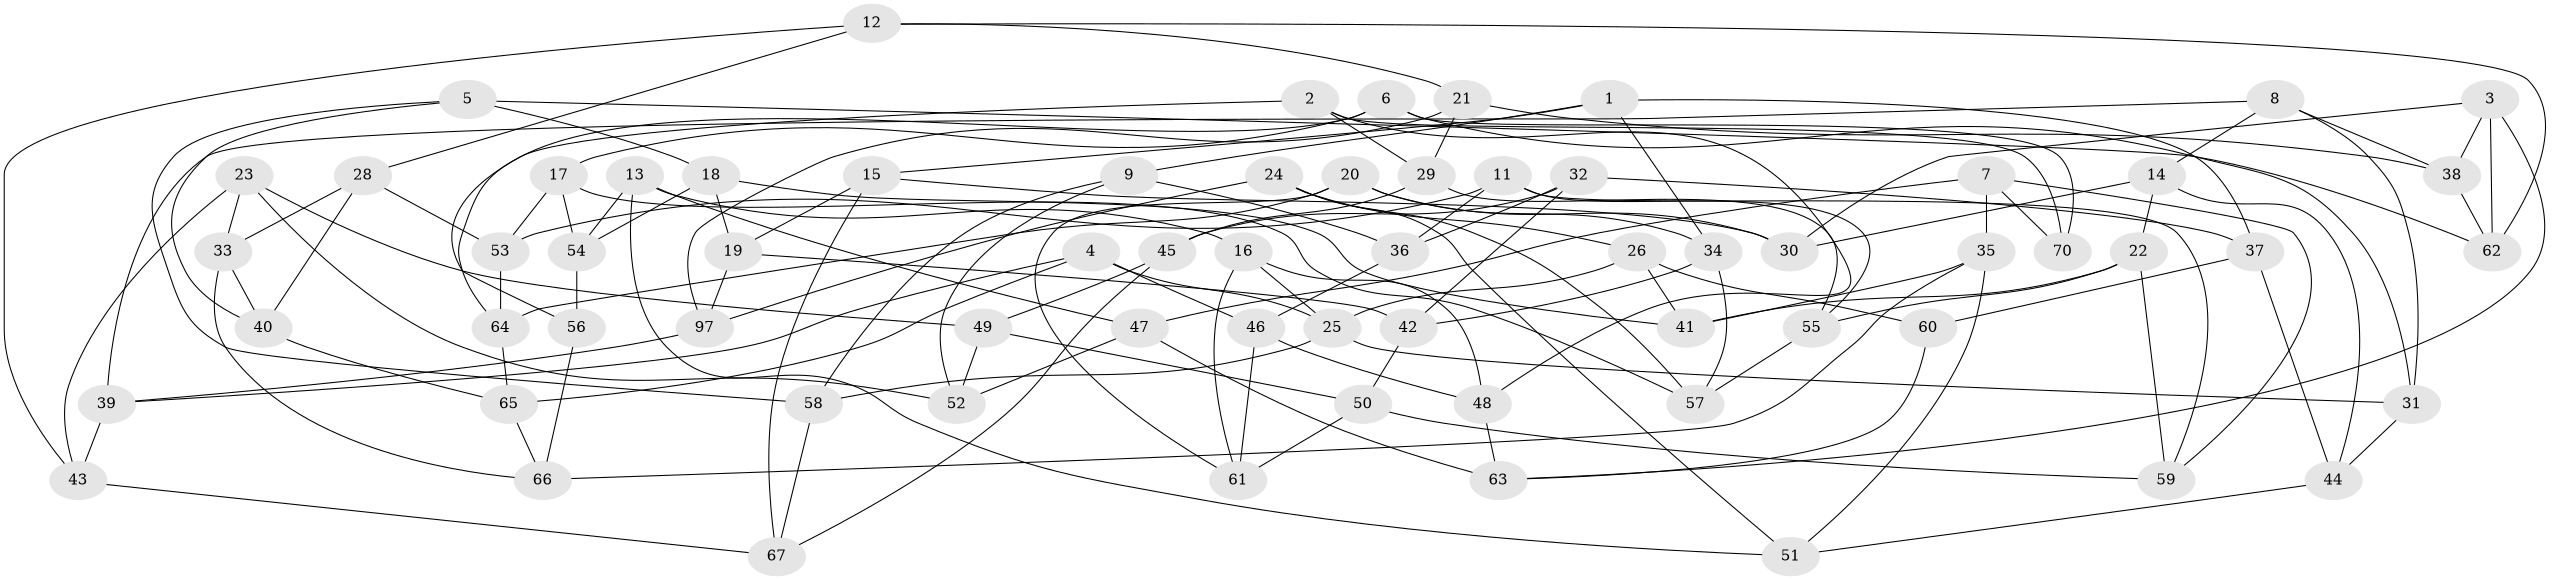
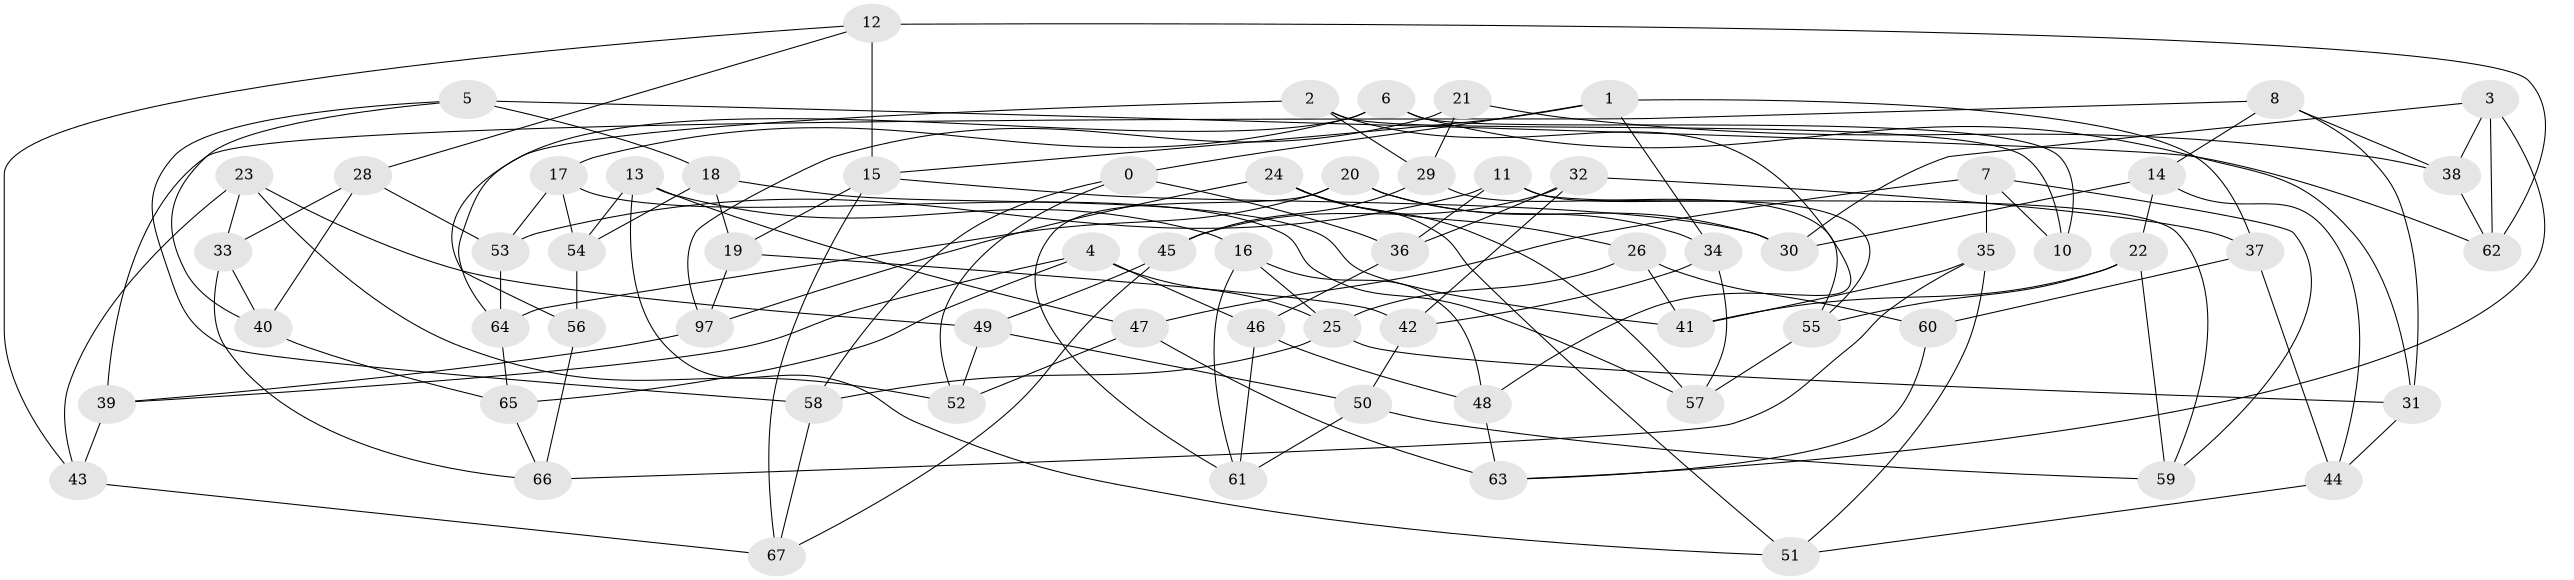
(1173, 37) -> (872, 99)
(1129, 176) -> (1129, 176)
(2063, 252) -> (2063, 252)
